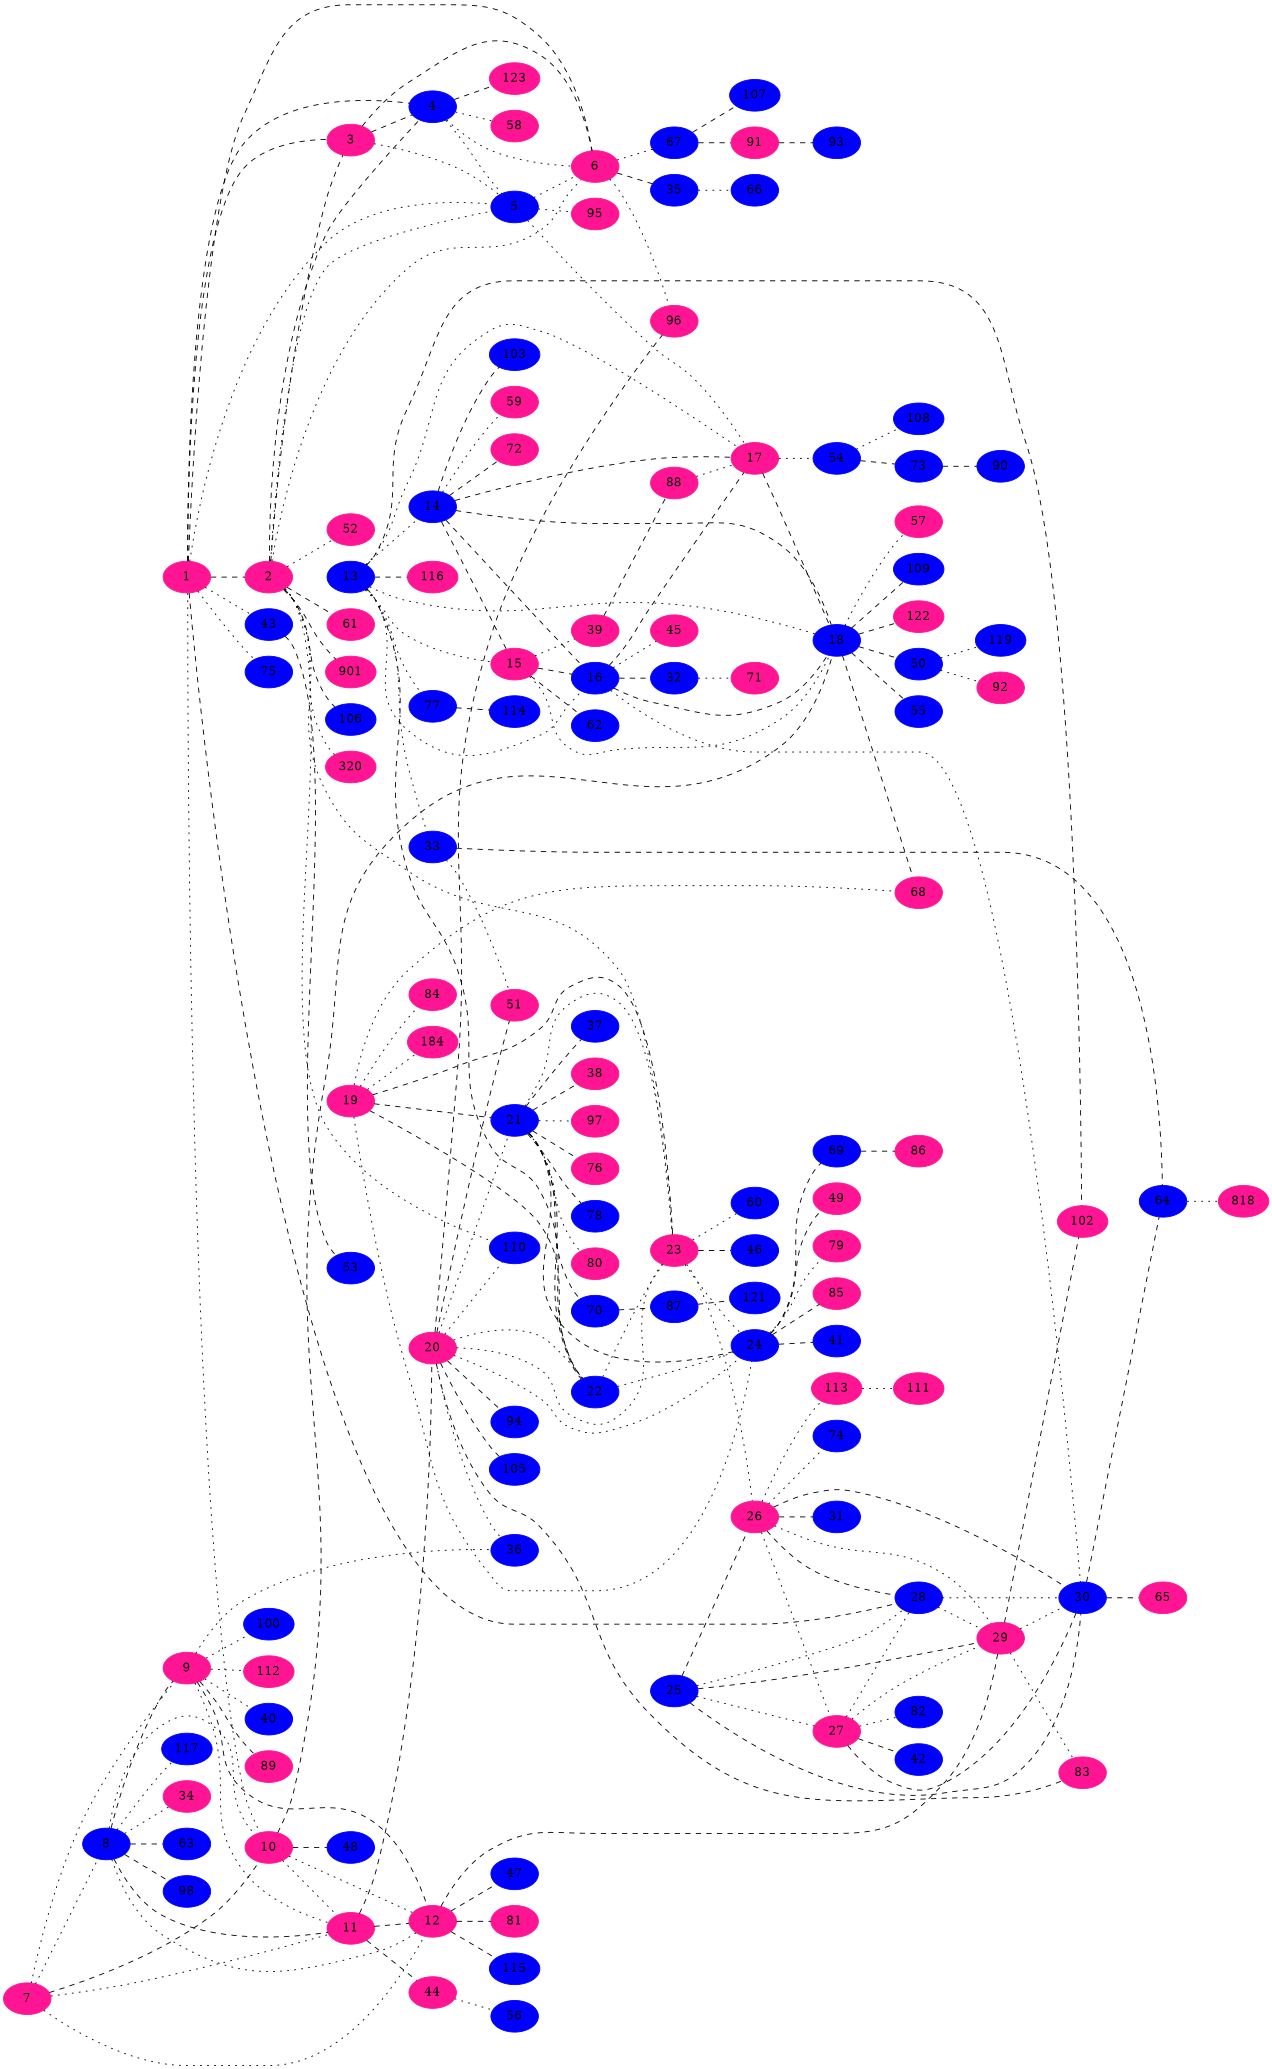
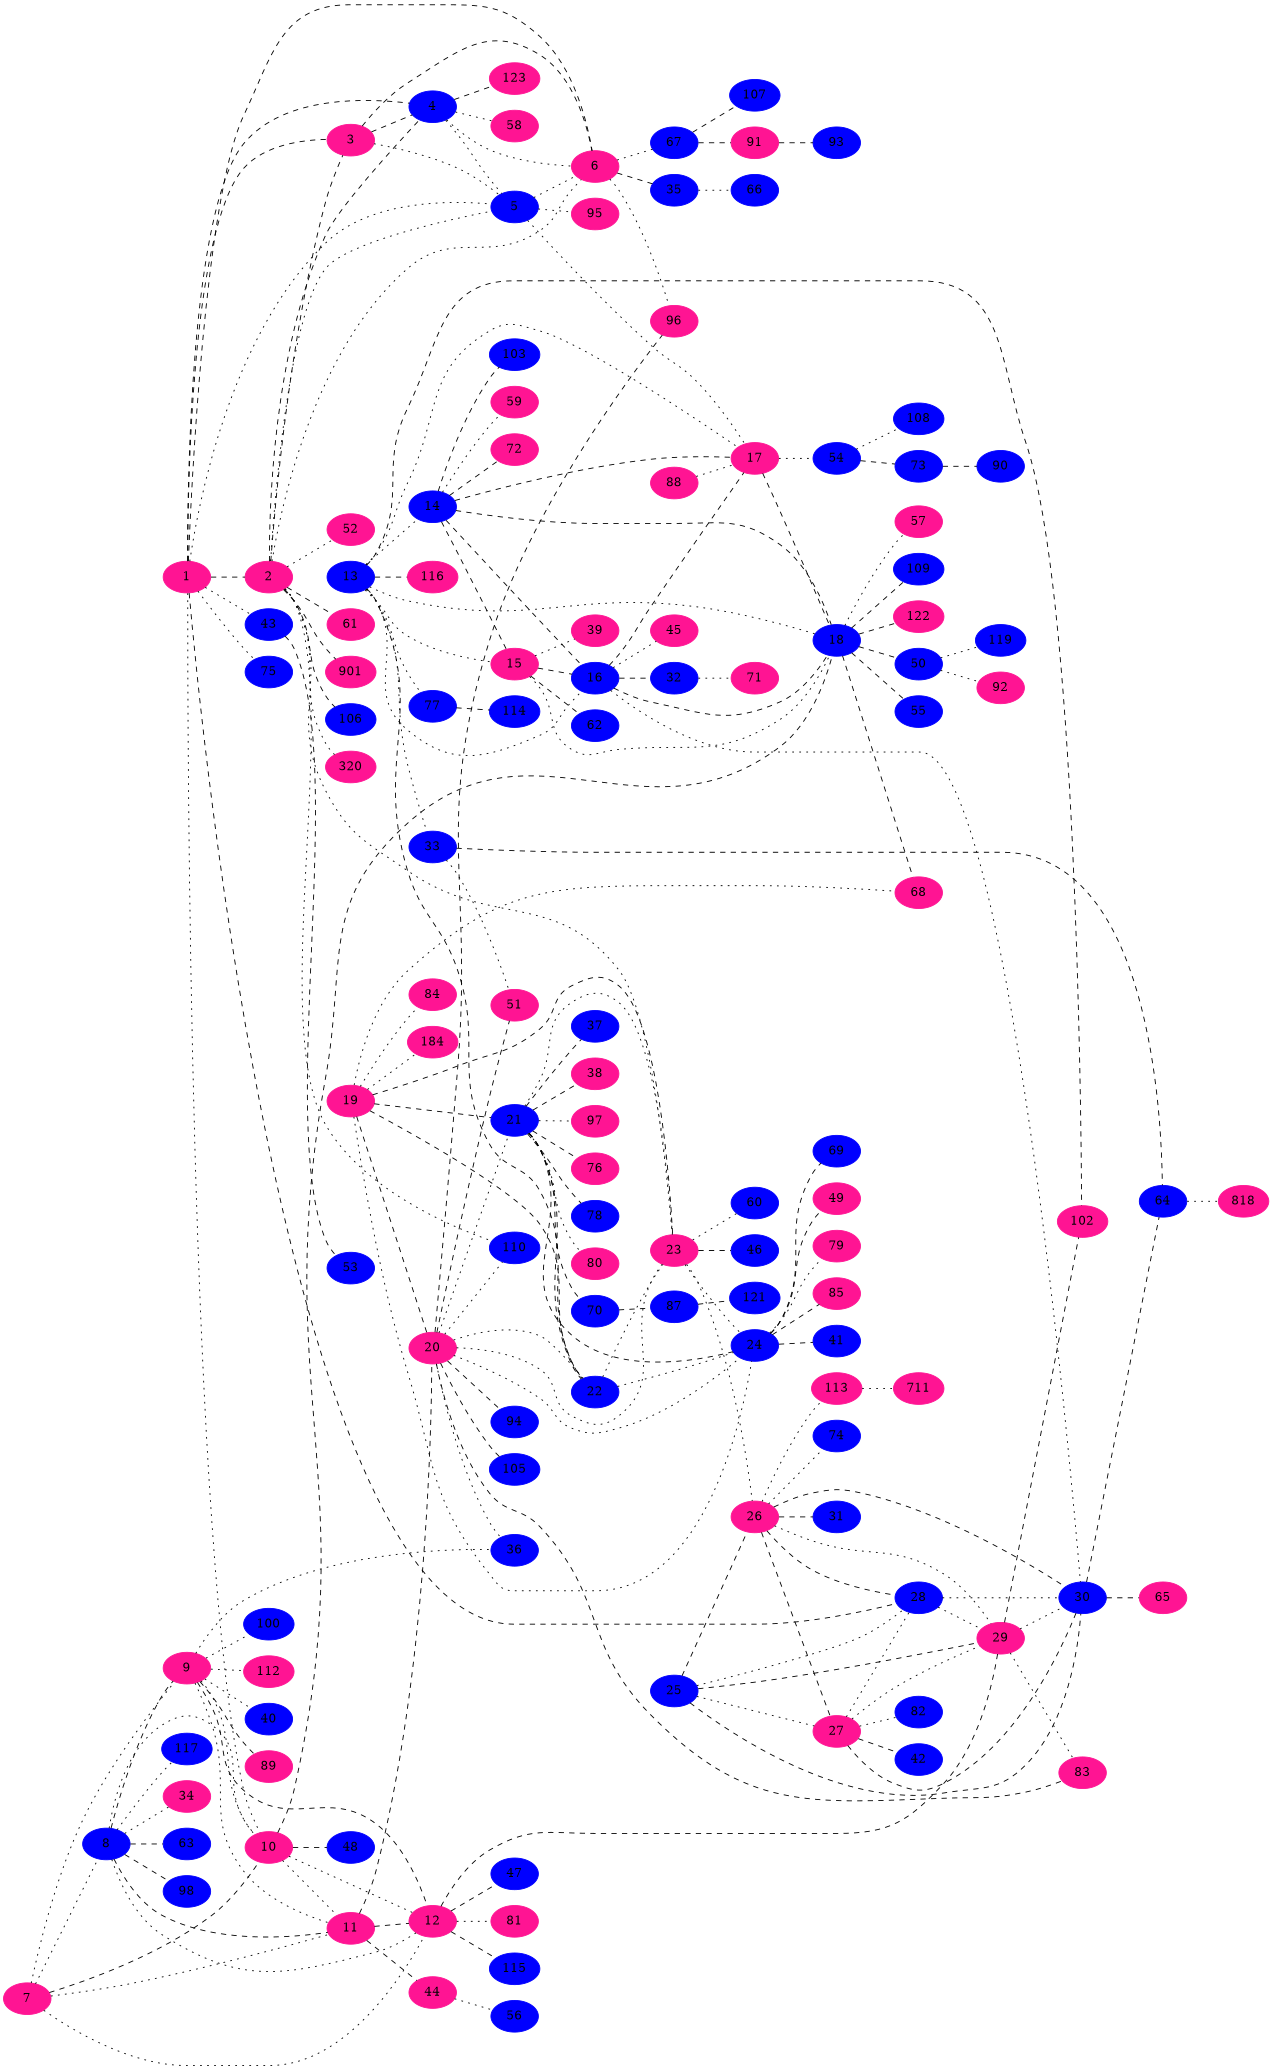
(635, 557) -> none
(919, 1151) -> none
none -> (392, 1225)
(919, 1389) -> (919, 1389)
(798, 1629) -> (798, 1629)
none -> (228, 1758)
(474, 1921) -> (474, 1921)
